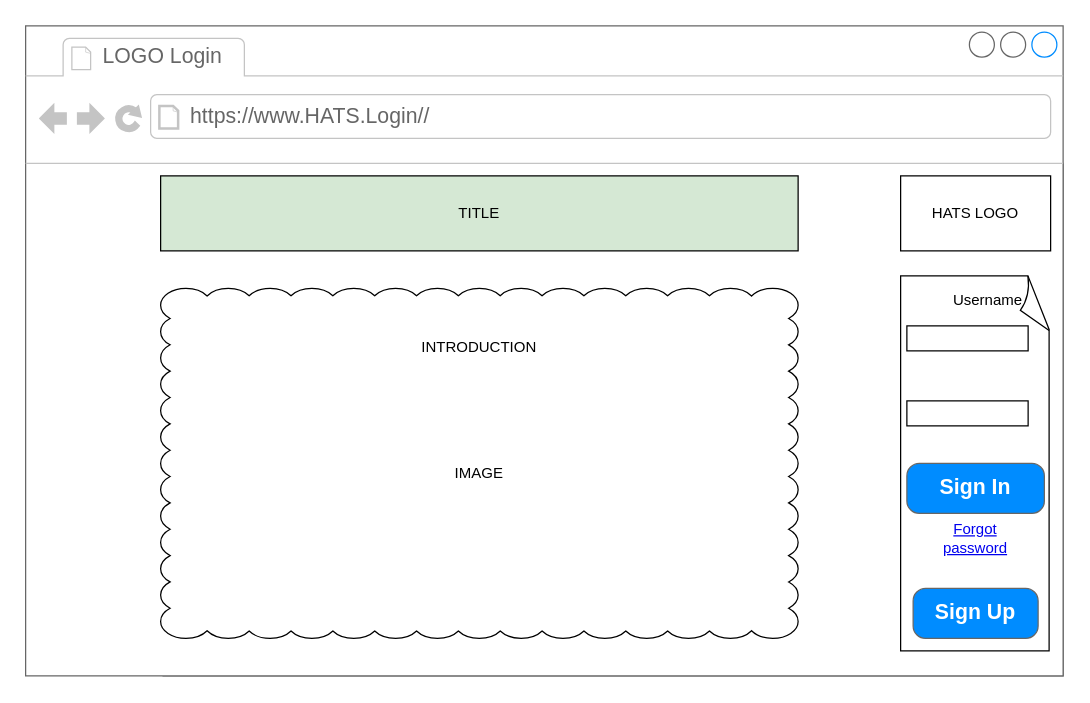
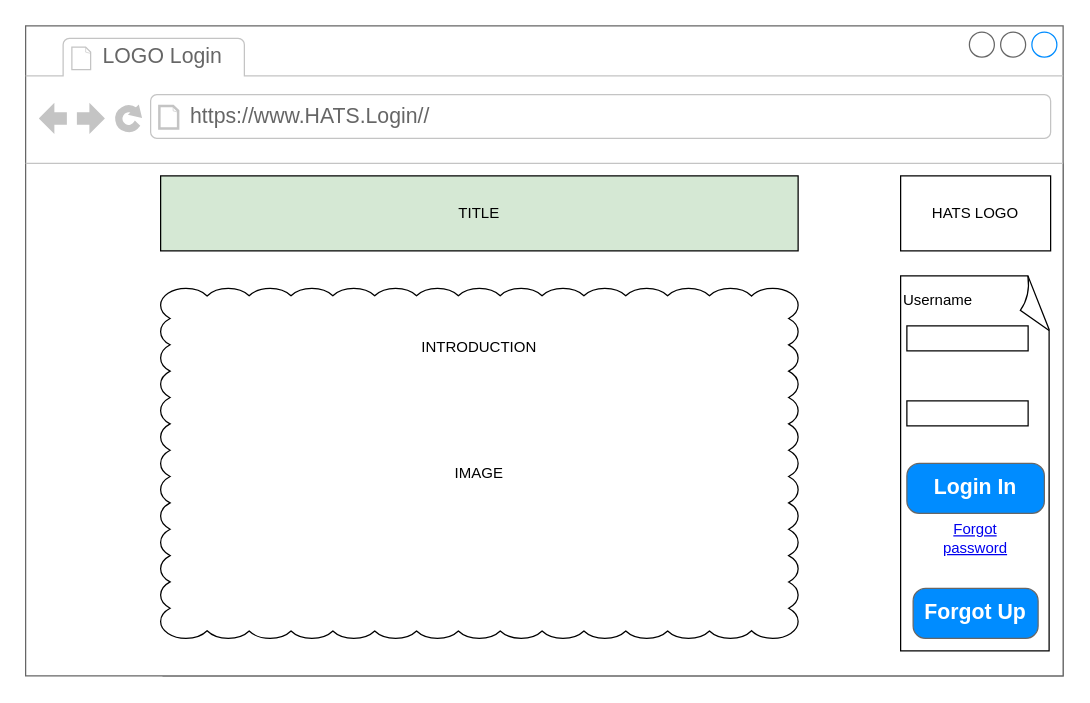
(988, 301) -> (938, 301)
(976, 488) -> (976, 488)
(976, 613) -> (976, 613)
